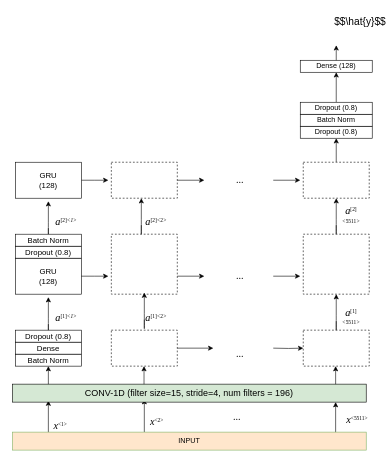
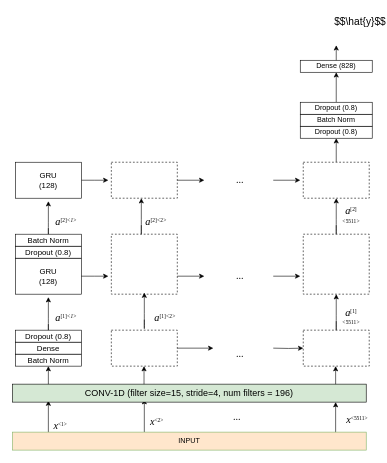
(336, 66) -> (336, 66)
(156, 318) -> (165, 318)
